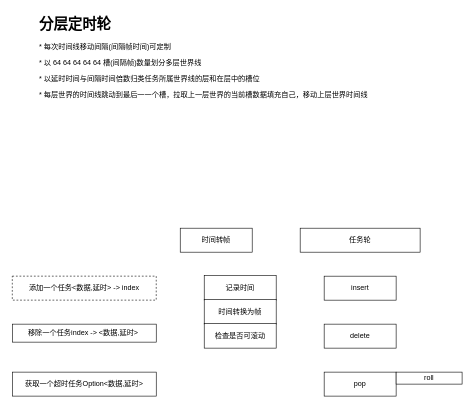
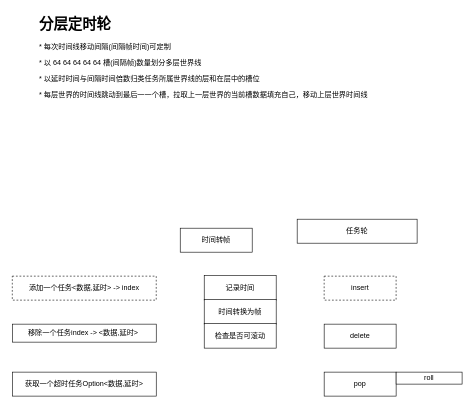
(360, 240) -> (357, 231)
(360, 288) -> (360, 288)
